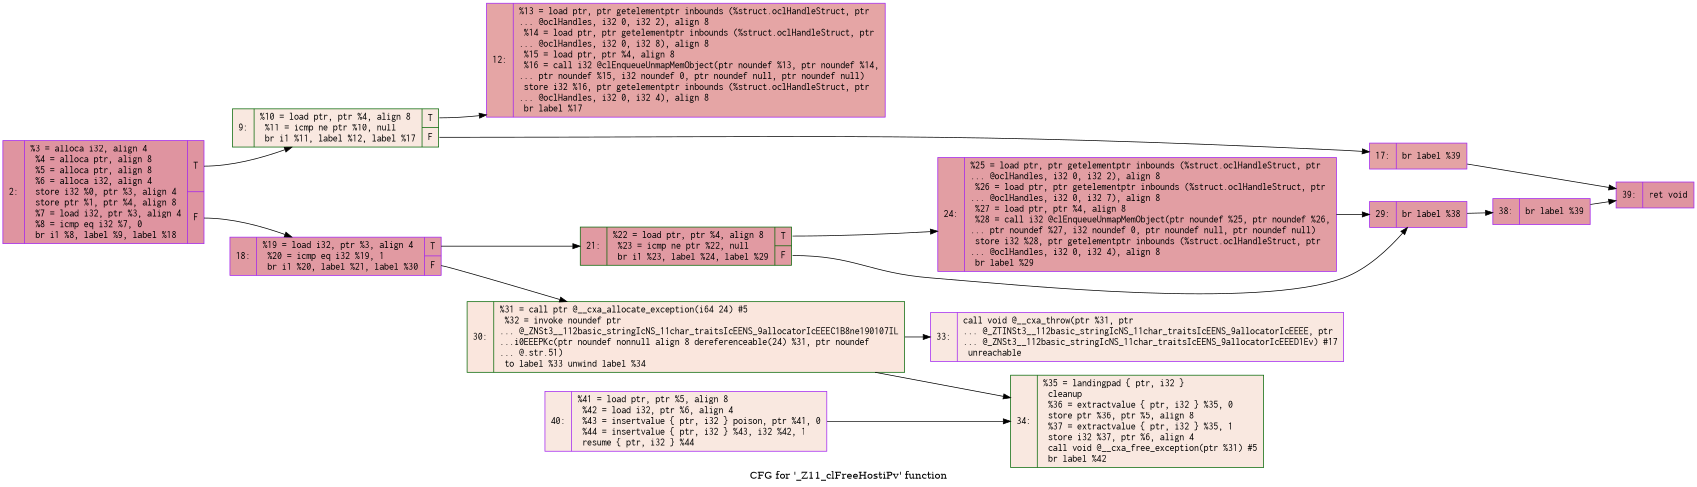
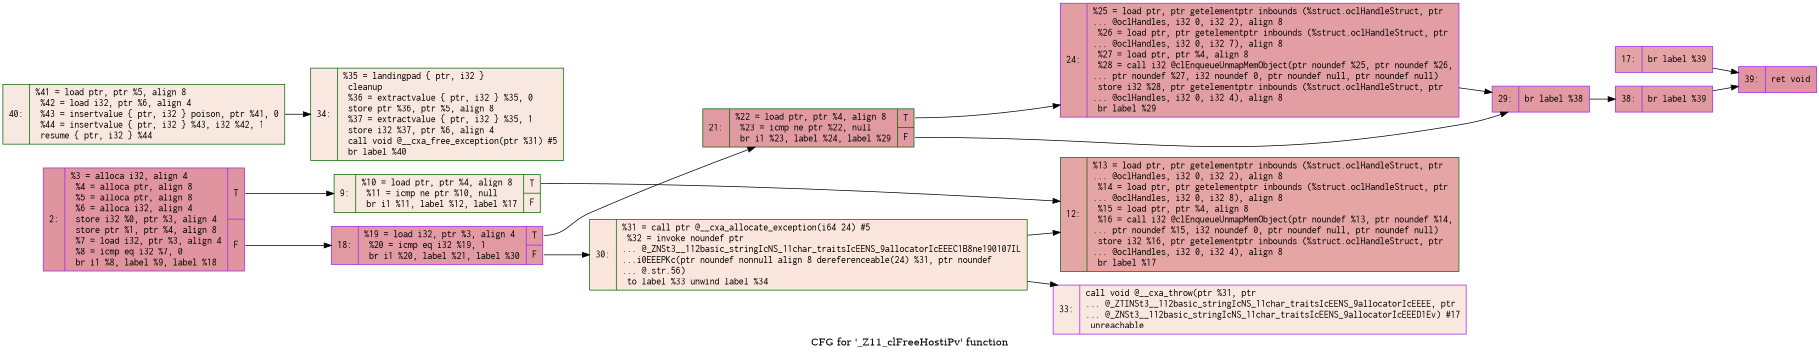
(686, 60) -> (1260, 214)
(901, 137) -> none
(531, 353) -> (654, 271)
(939, 384) -> (1040, 234)
(686, 421) -> (144, 114)
(1075, 459) -> (375, 152)
